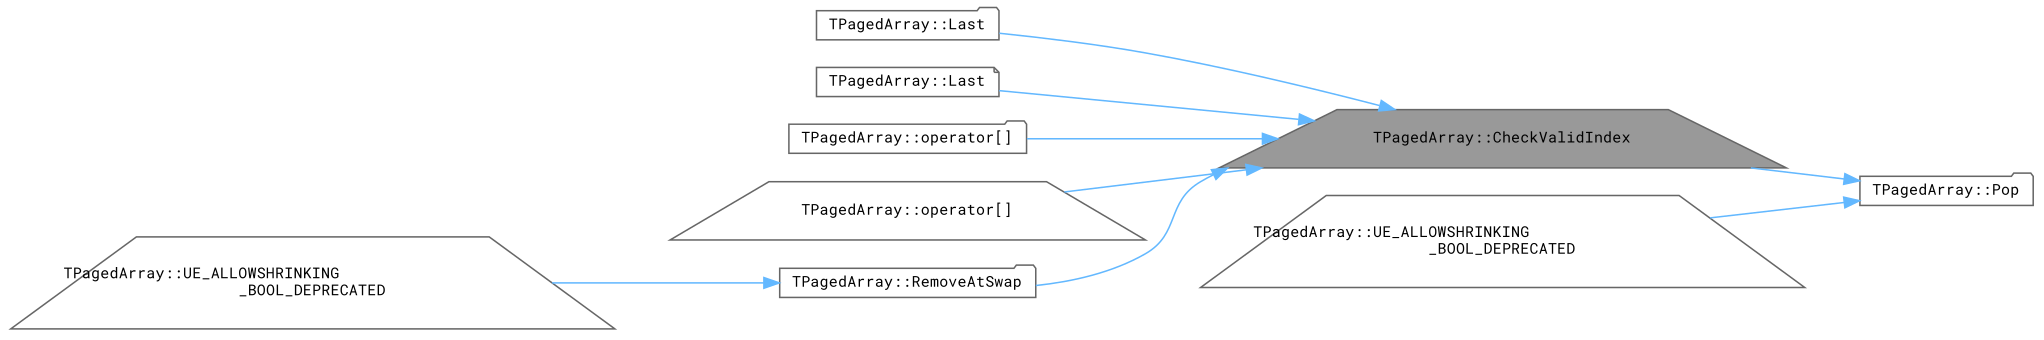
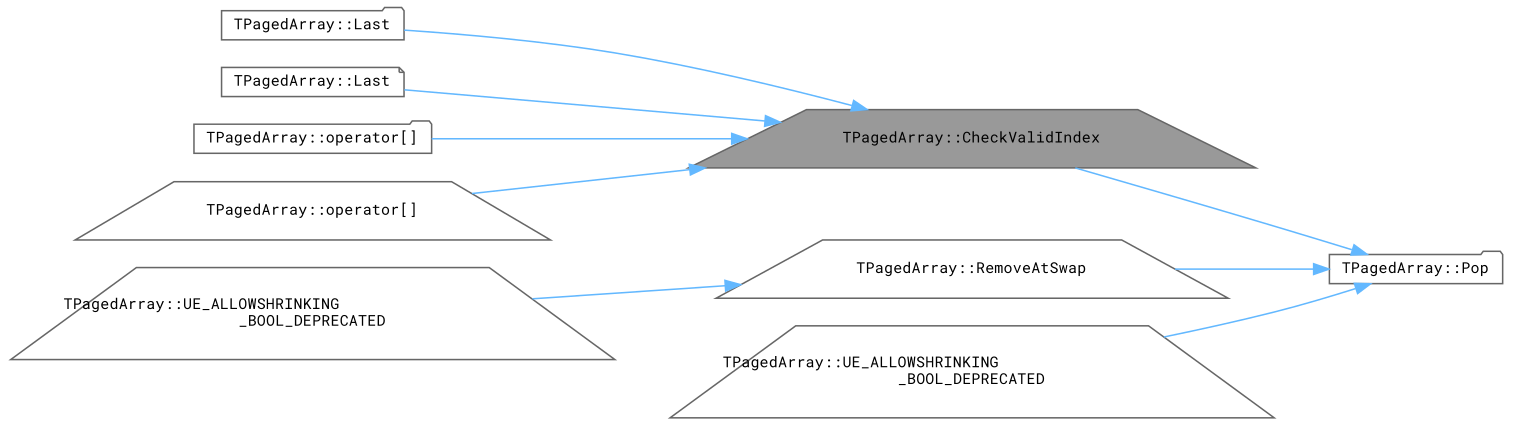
(1142, 255) -> (1244, 269)
(908, 283) -> (972, 269)
